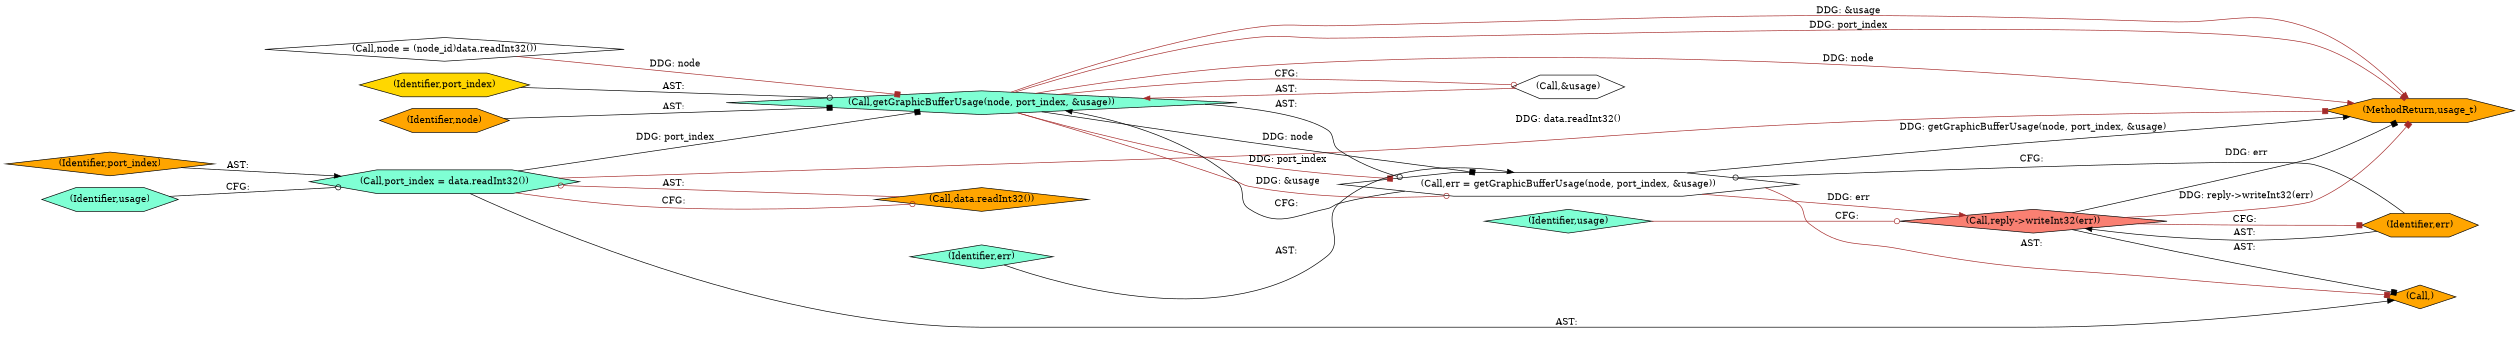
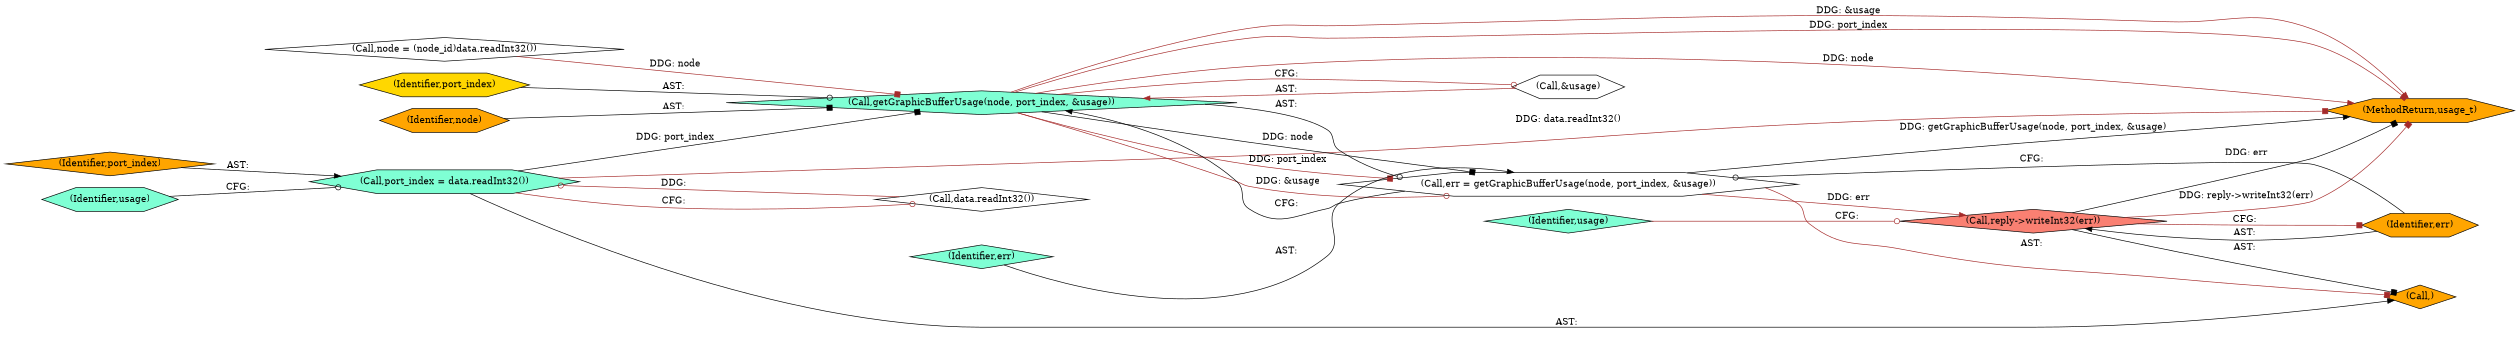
(675, 183) -> (675, 183)
(982, 199) -> (982, 199)
